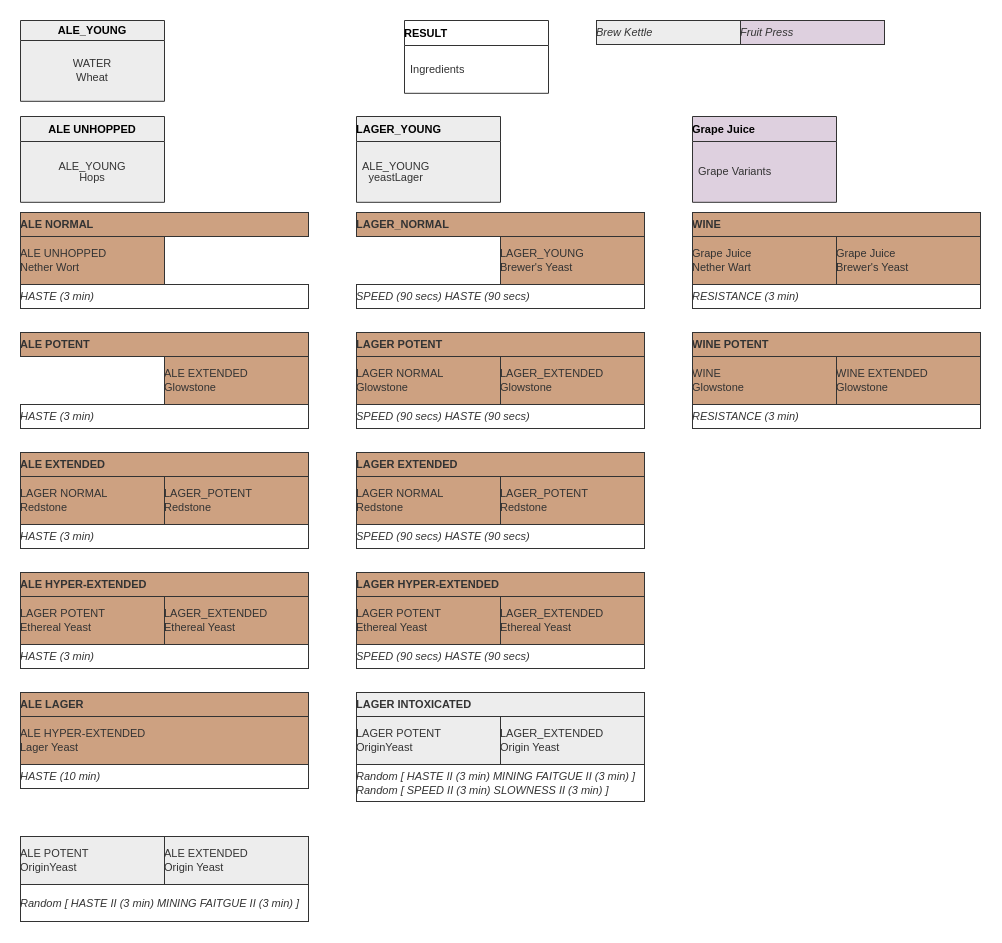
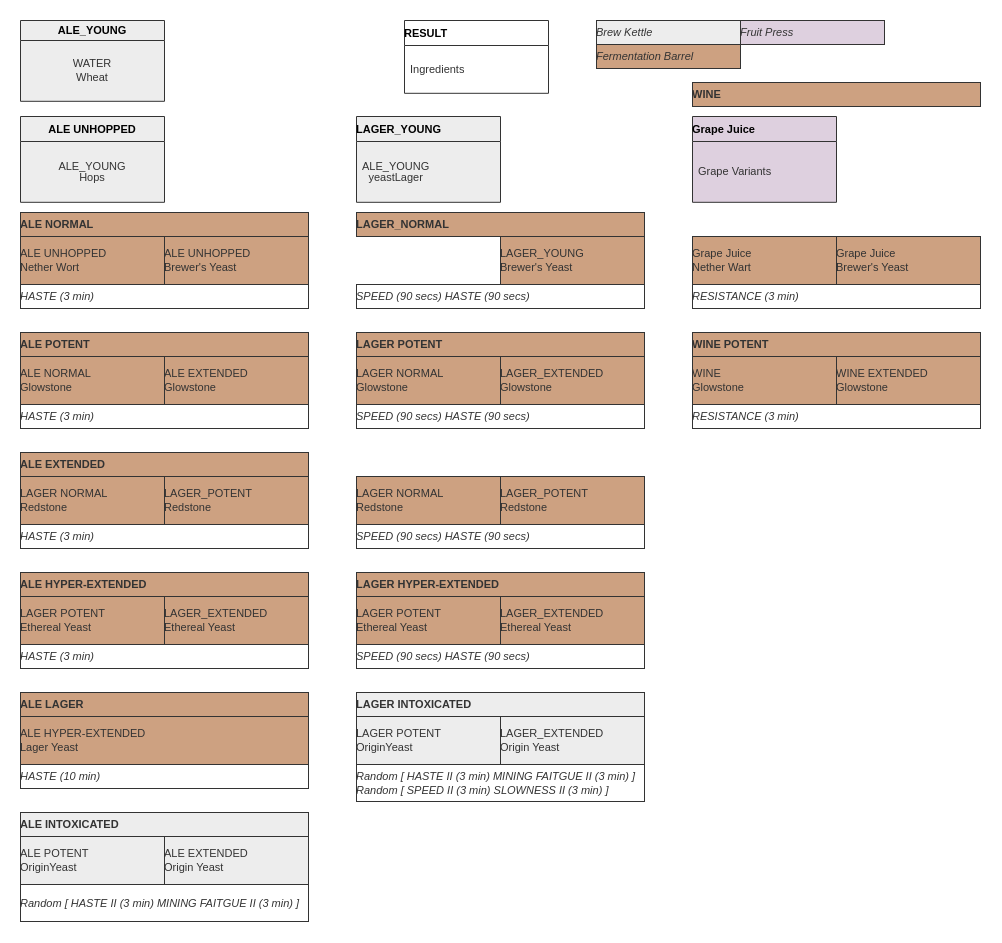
none -> (669, 57)
(837, 225) -> (837, 95)
none -> (237, 261)
none -> (93, 381)
(501, 465) -> none
none -> (165, 825)
